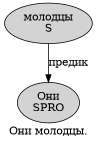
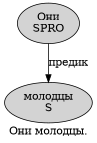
(48, 59) -> (48, 59)
